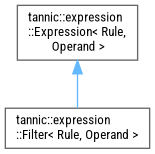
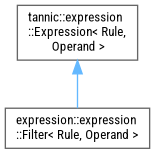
(77, 128) -> (77, 128)
